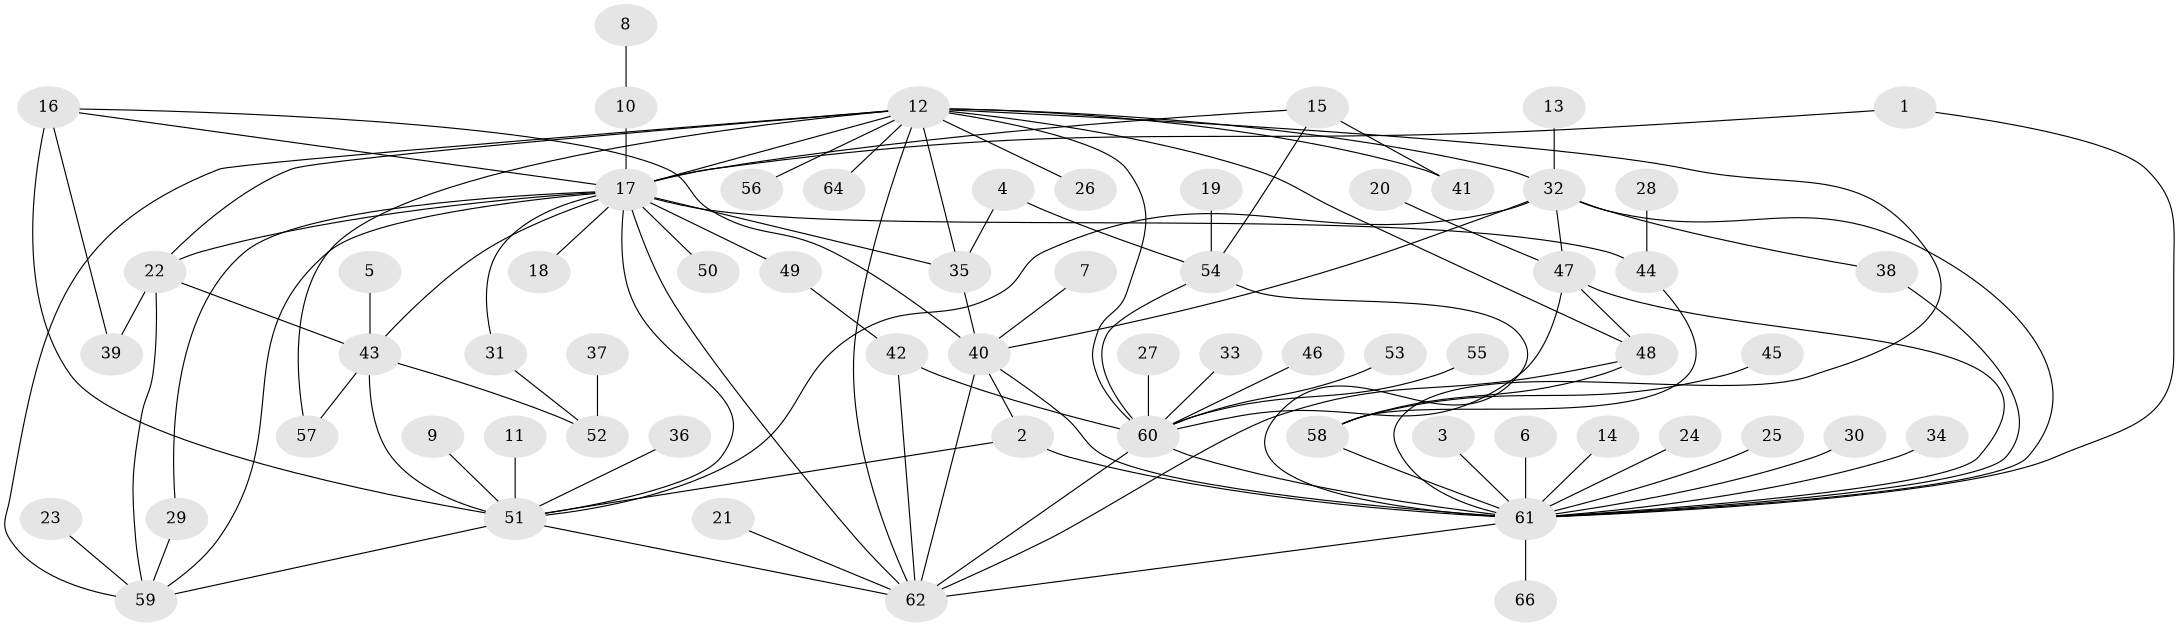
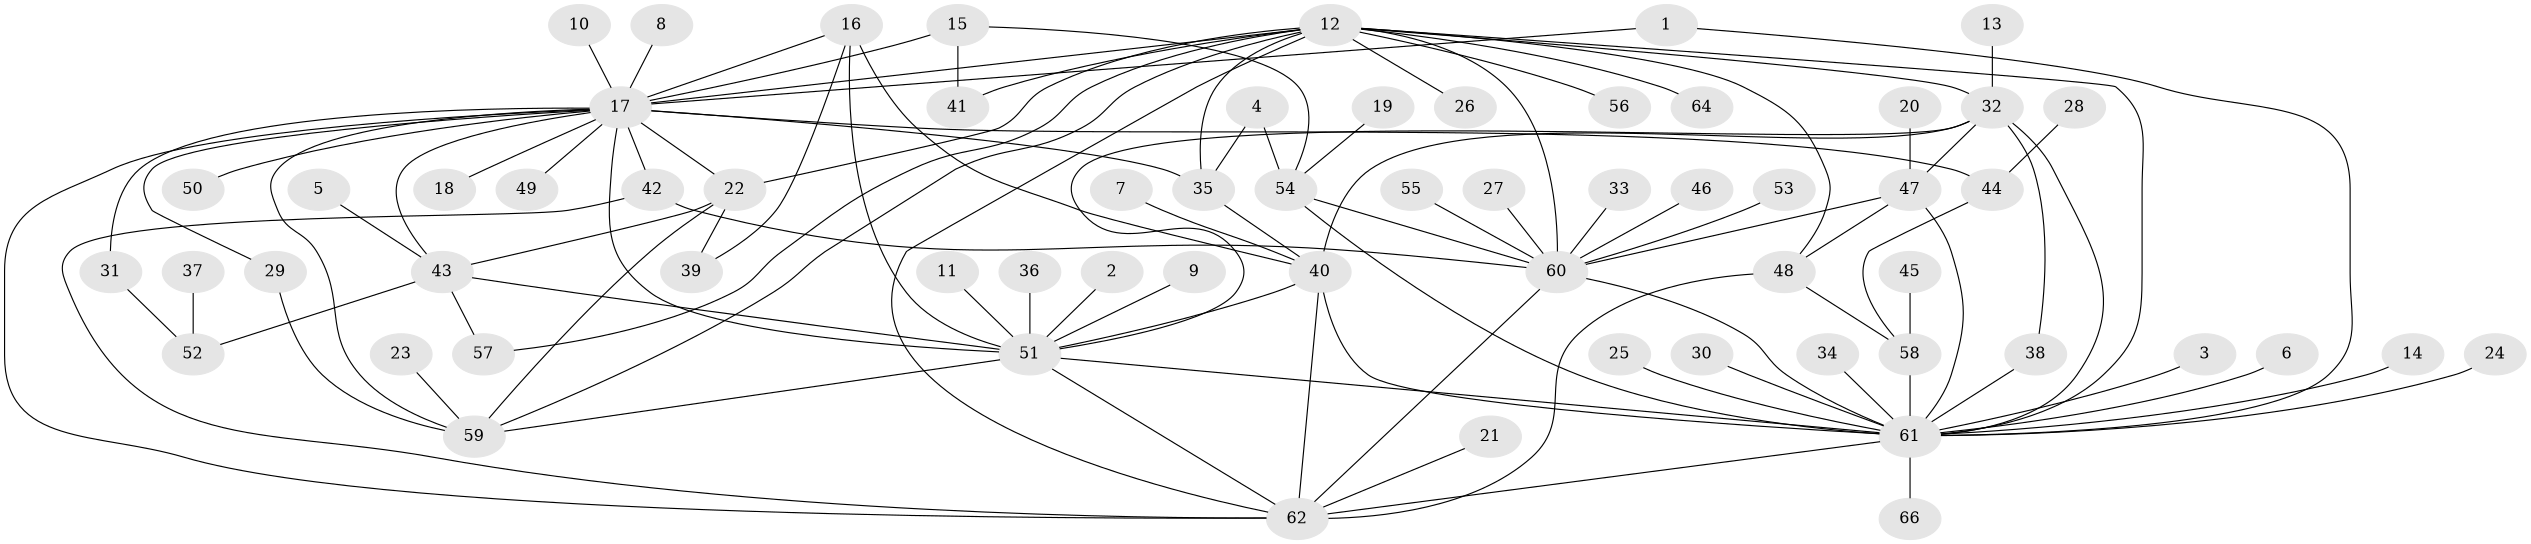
(626, 66) -> (641, 66)
(844, 313) -> (637, 149)
(996, 387) -> (1237, 304)
(1269, 495) -> (1368, 386)
